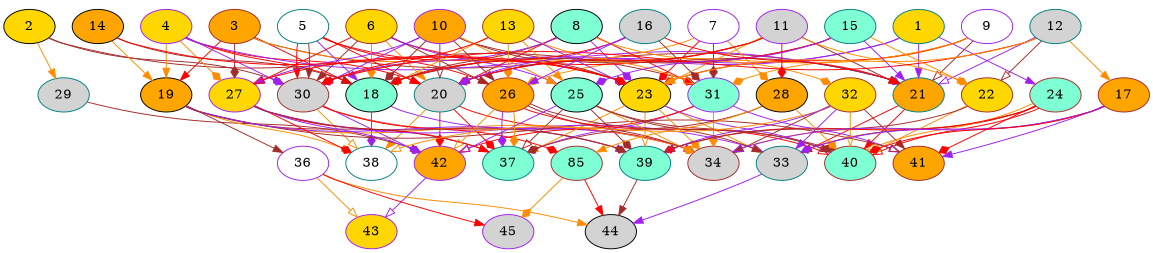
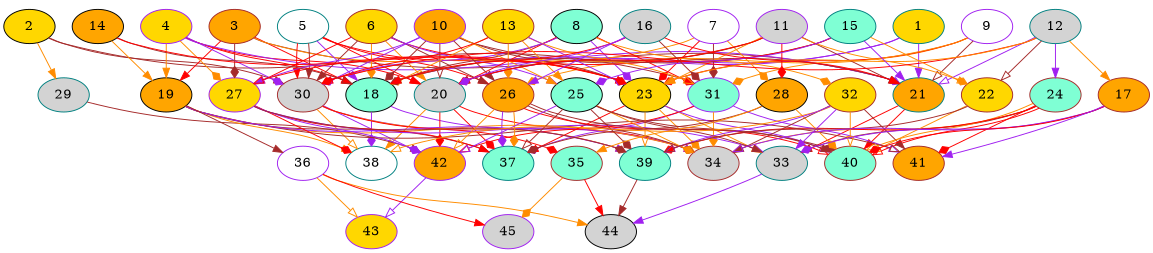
(996, 65) -> (1055, 56)
(581, 127) -> (581, 127)
(577, 163) -> (577, 163)
